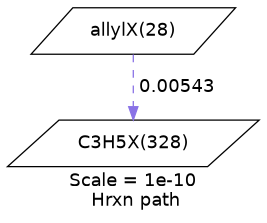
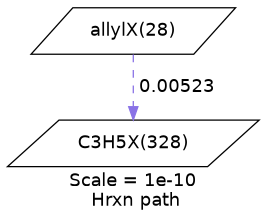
(175, 87) -> (175, 87)
